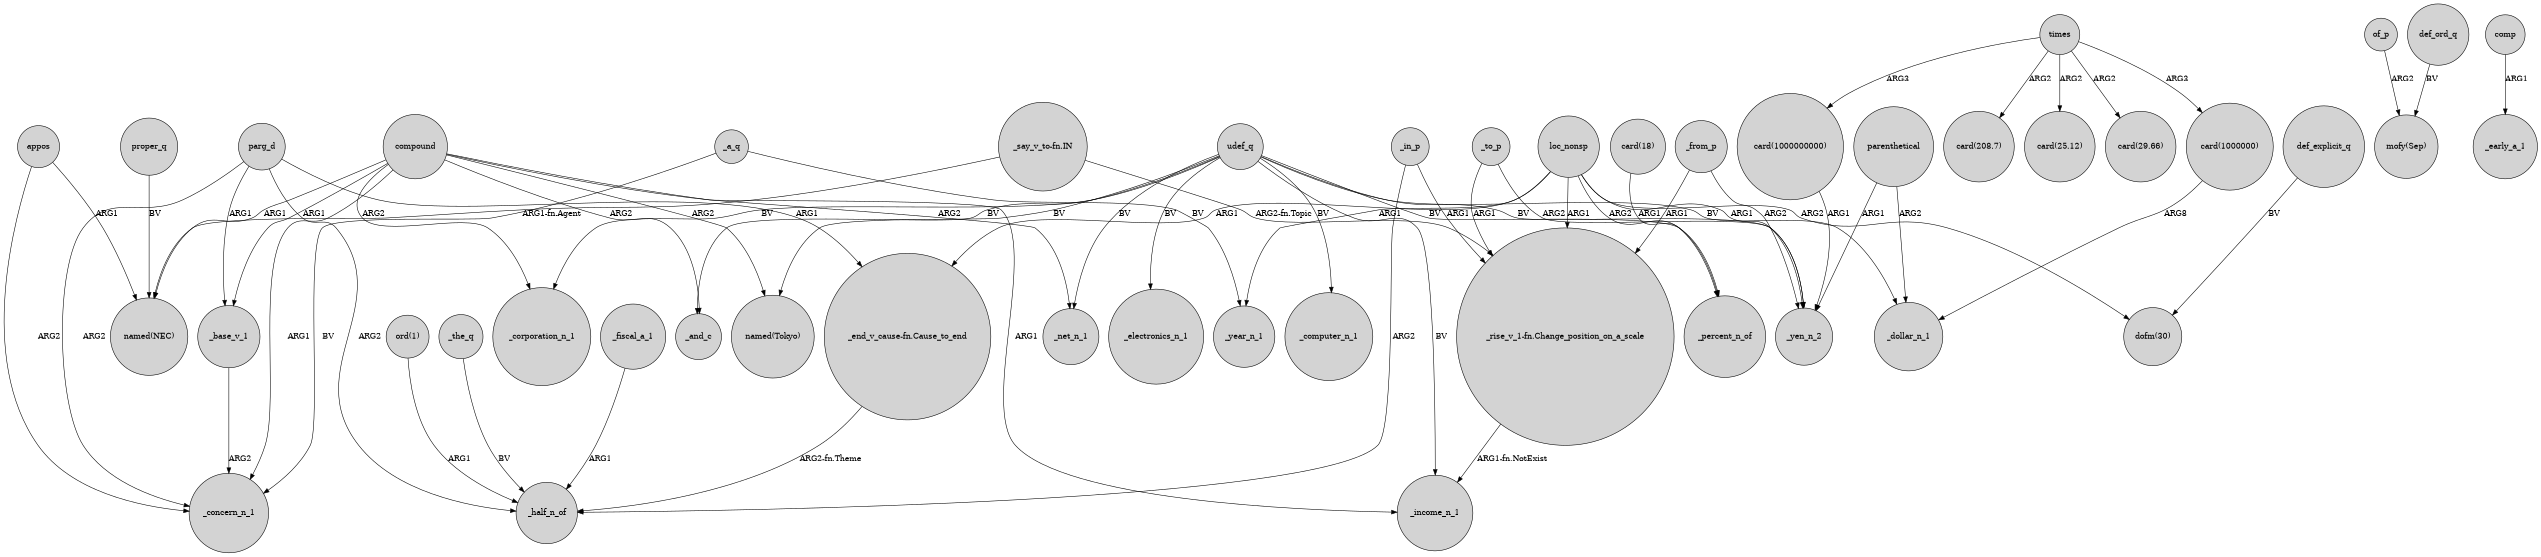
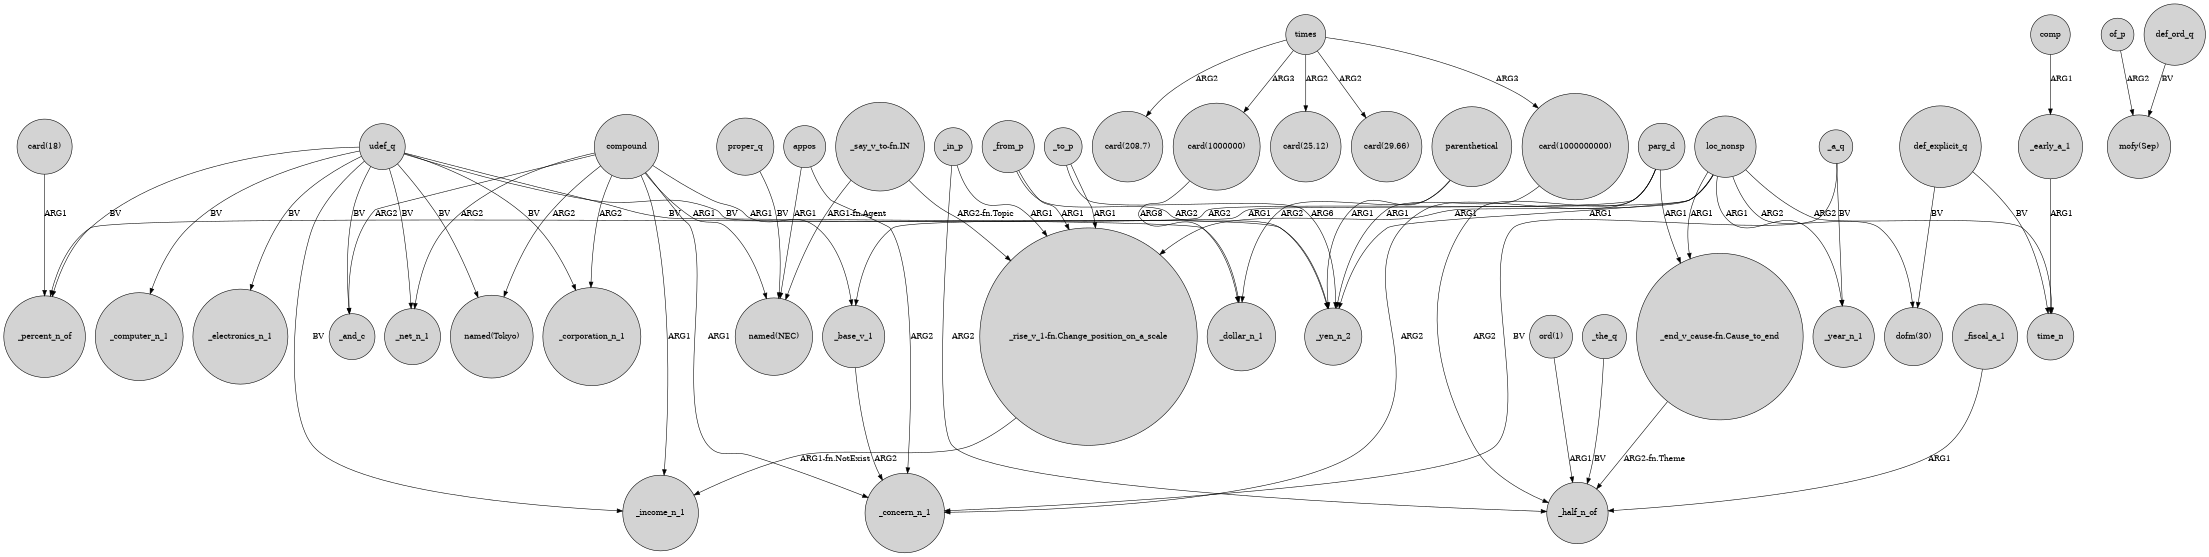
(1554, 214) -> (1323, 214)
none -> (2050, 337)
